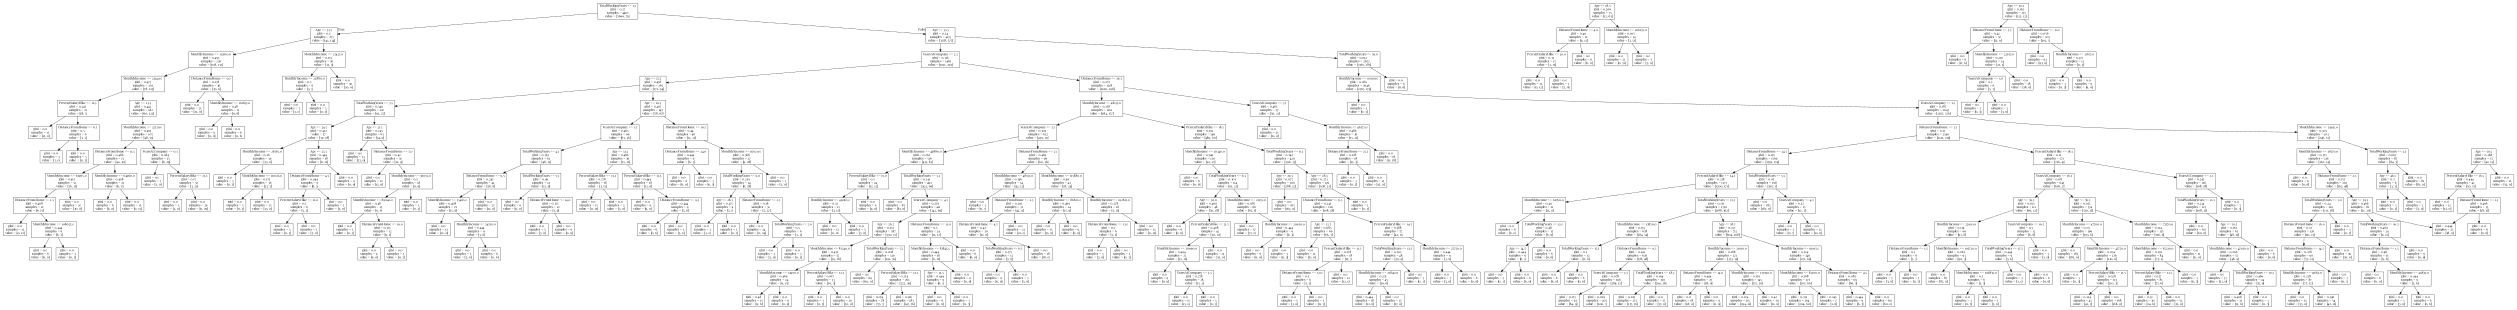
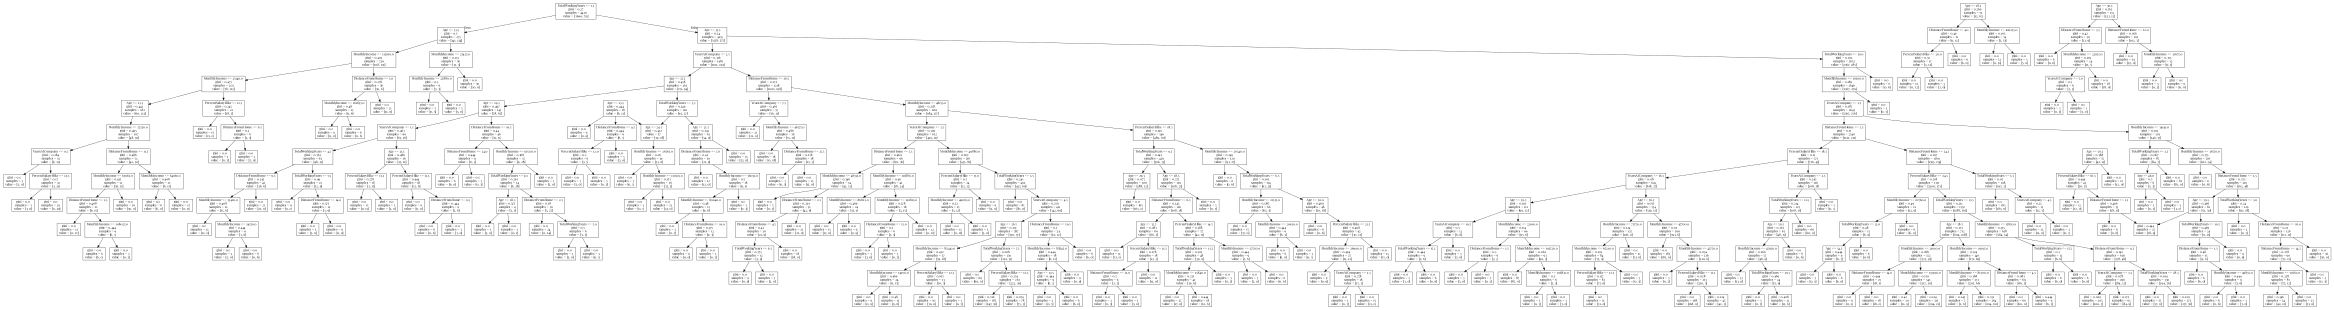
(319, 143) -> (633, 120)
(2145, 301) -> none
